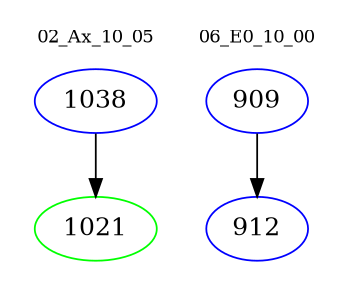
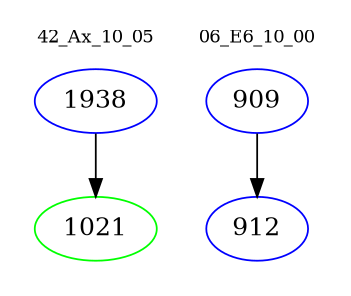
(96, 38) -> (96, 38)
(257, 38) -> (257, 38)
(96, 101) -> (96, 101)
